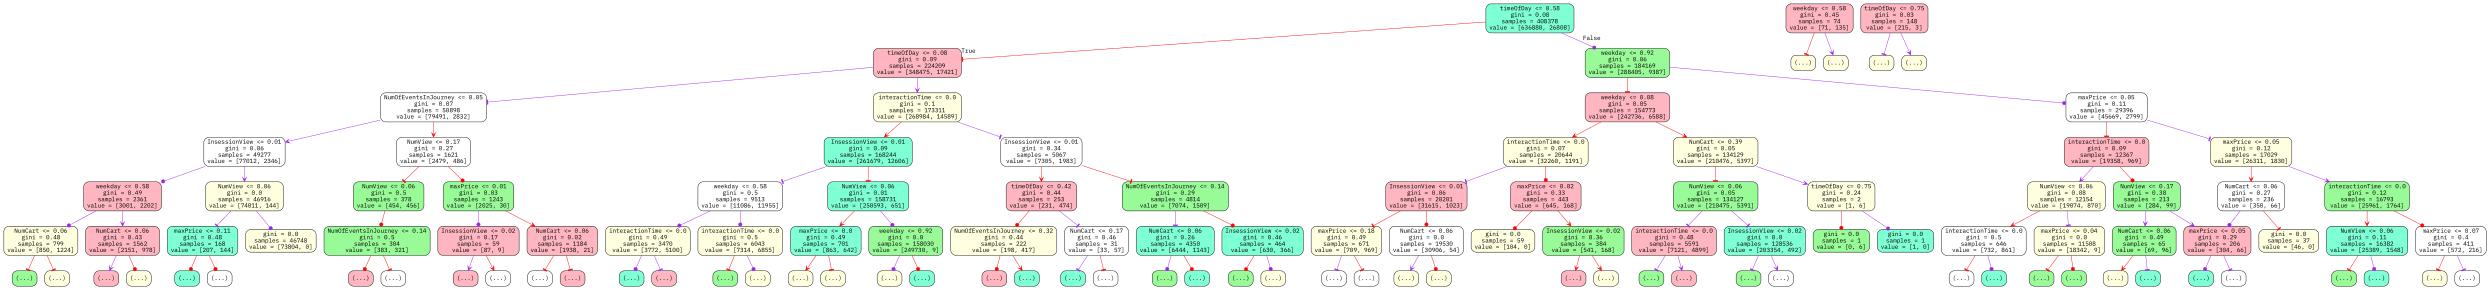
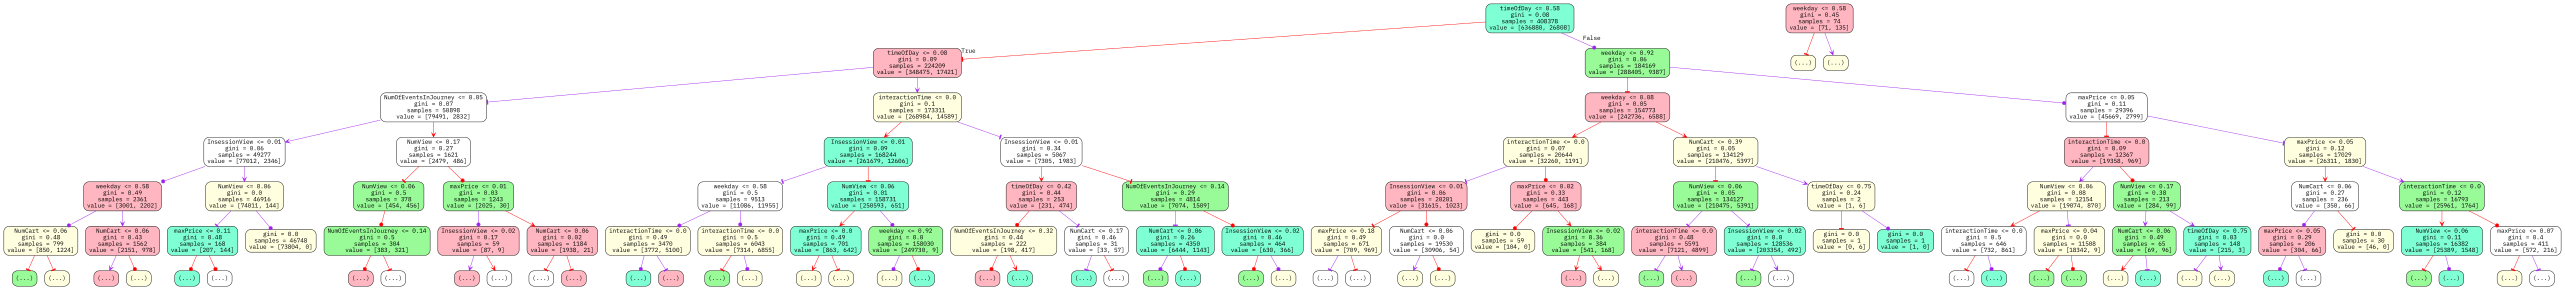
(1894, 18) -> (2217, 241)
(2180, 217) -> (2180, 217)
(1841, 219) -> (1841, 219)
(1841, 241) -> (1841, 241)
(2289, 241) -> (2364, 241)
